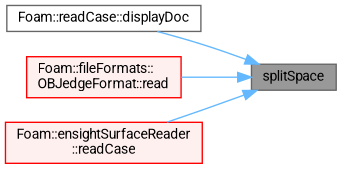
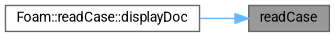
(104, 77) -> none
(294, 77) -> (289, 18)
(104, 143) -> none
